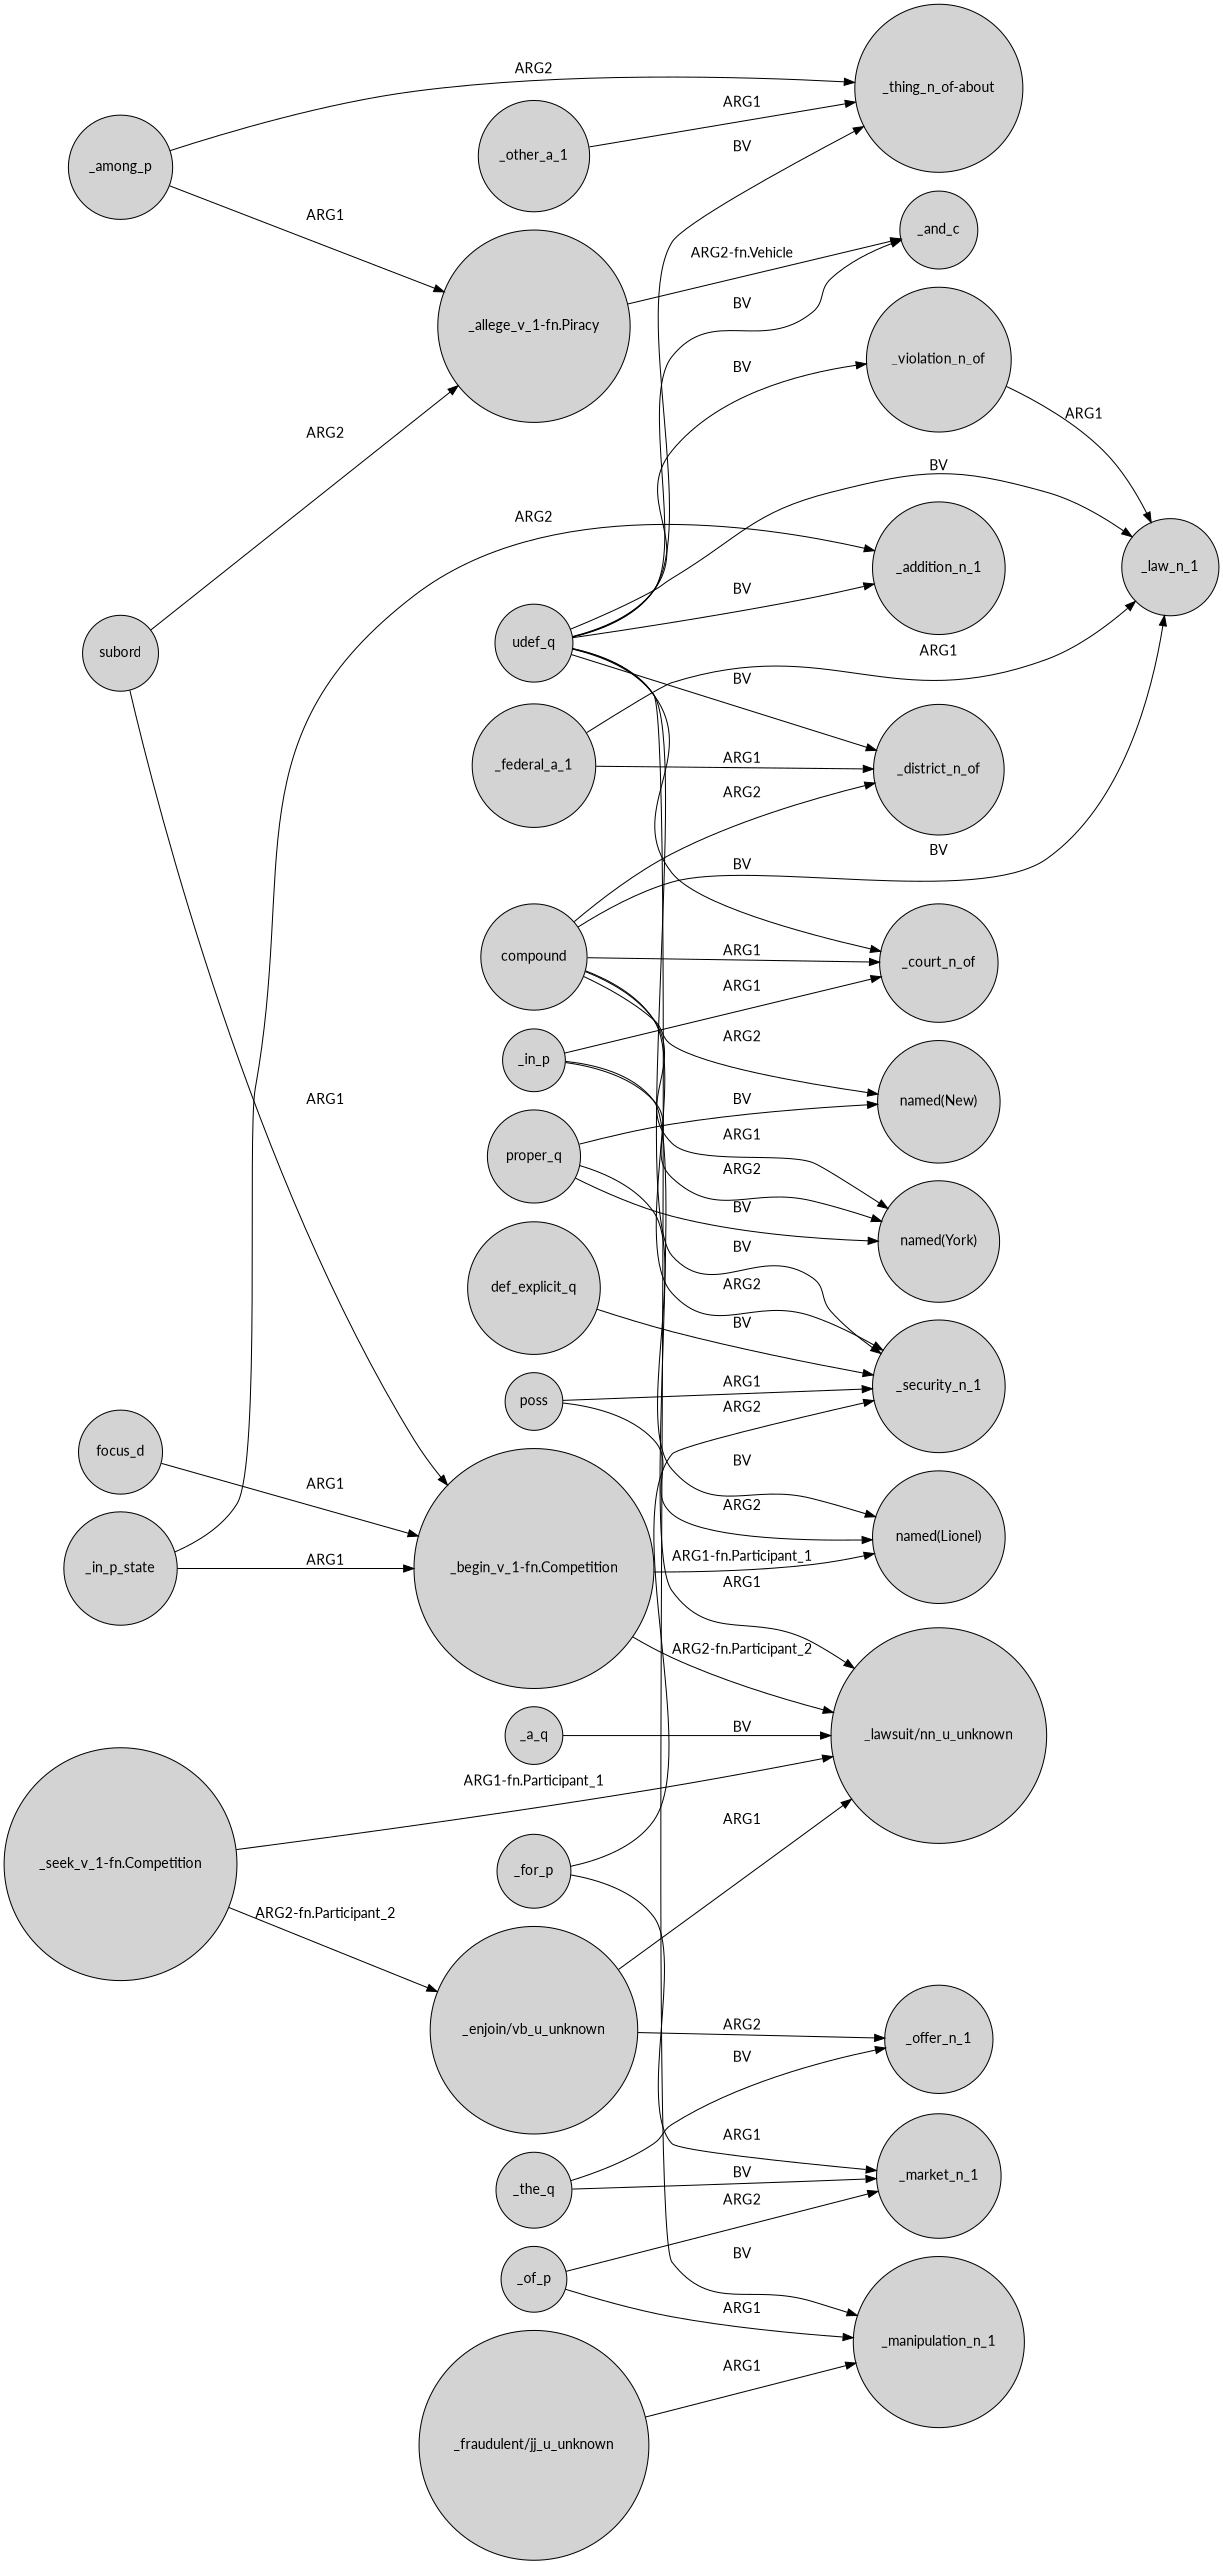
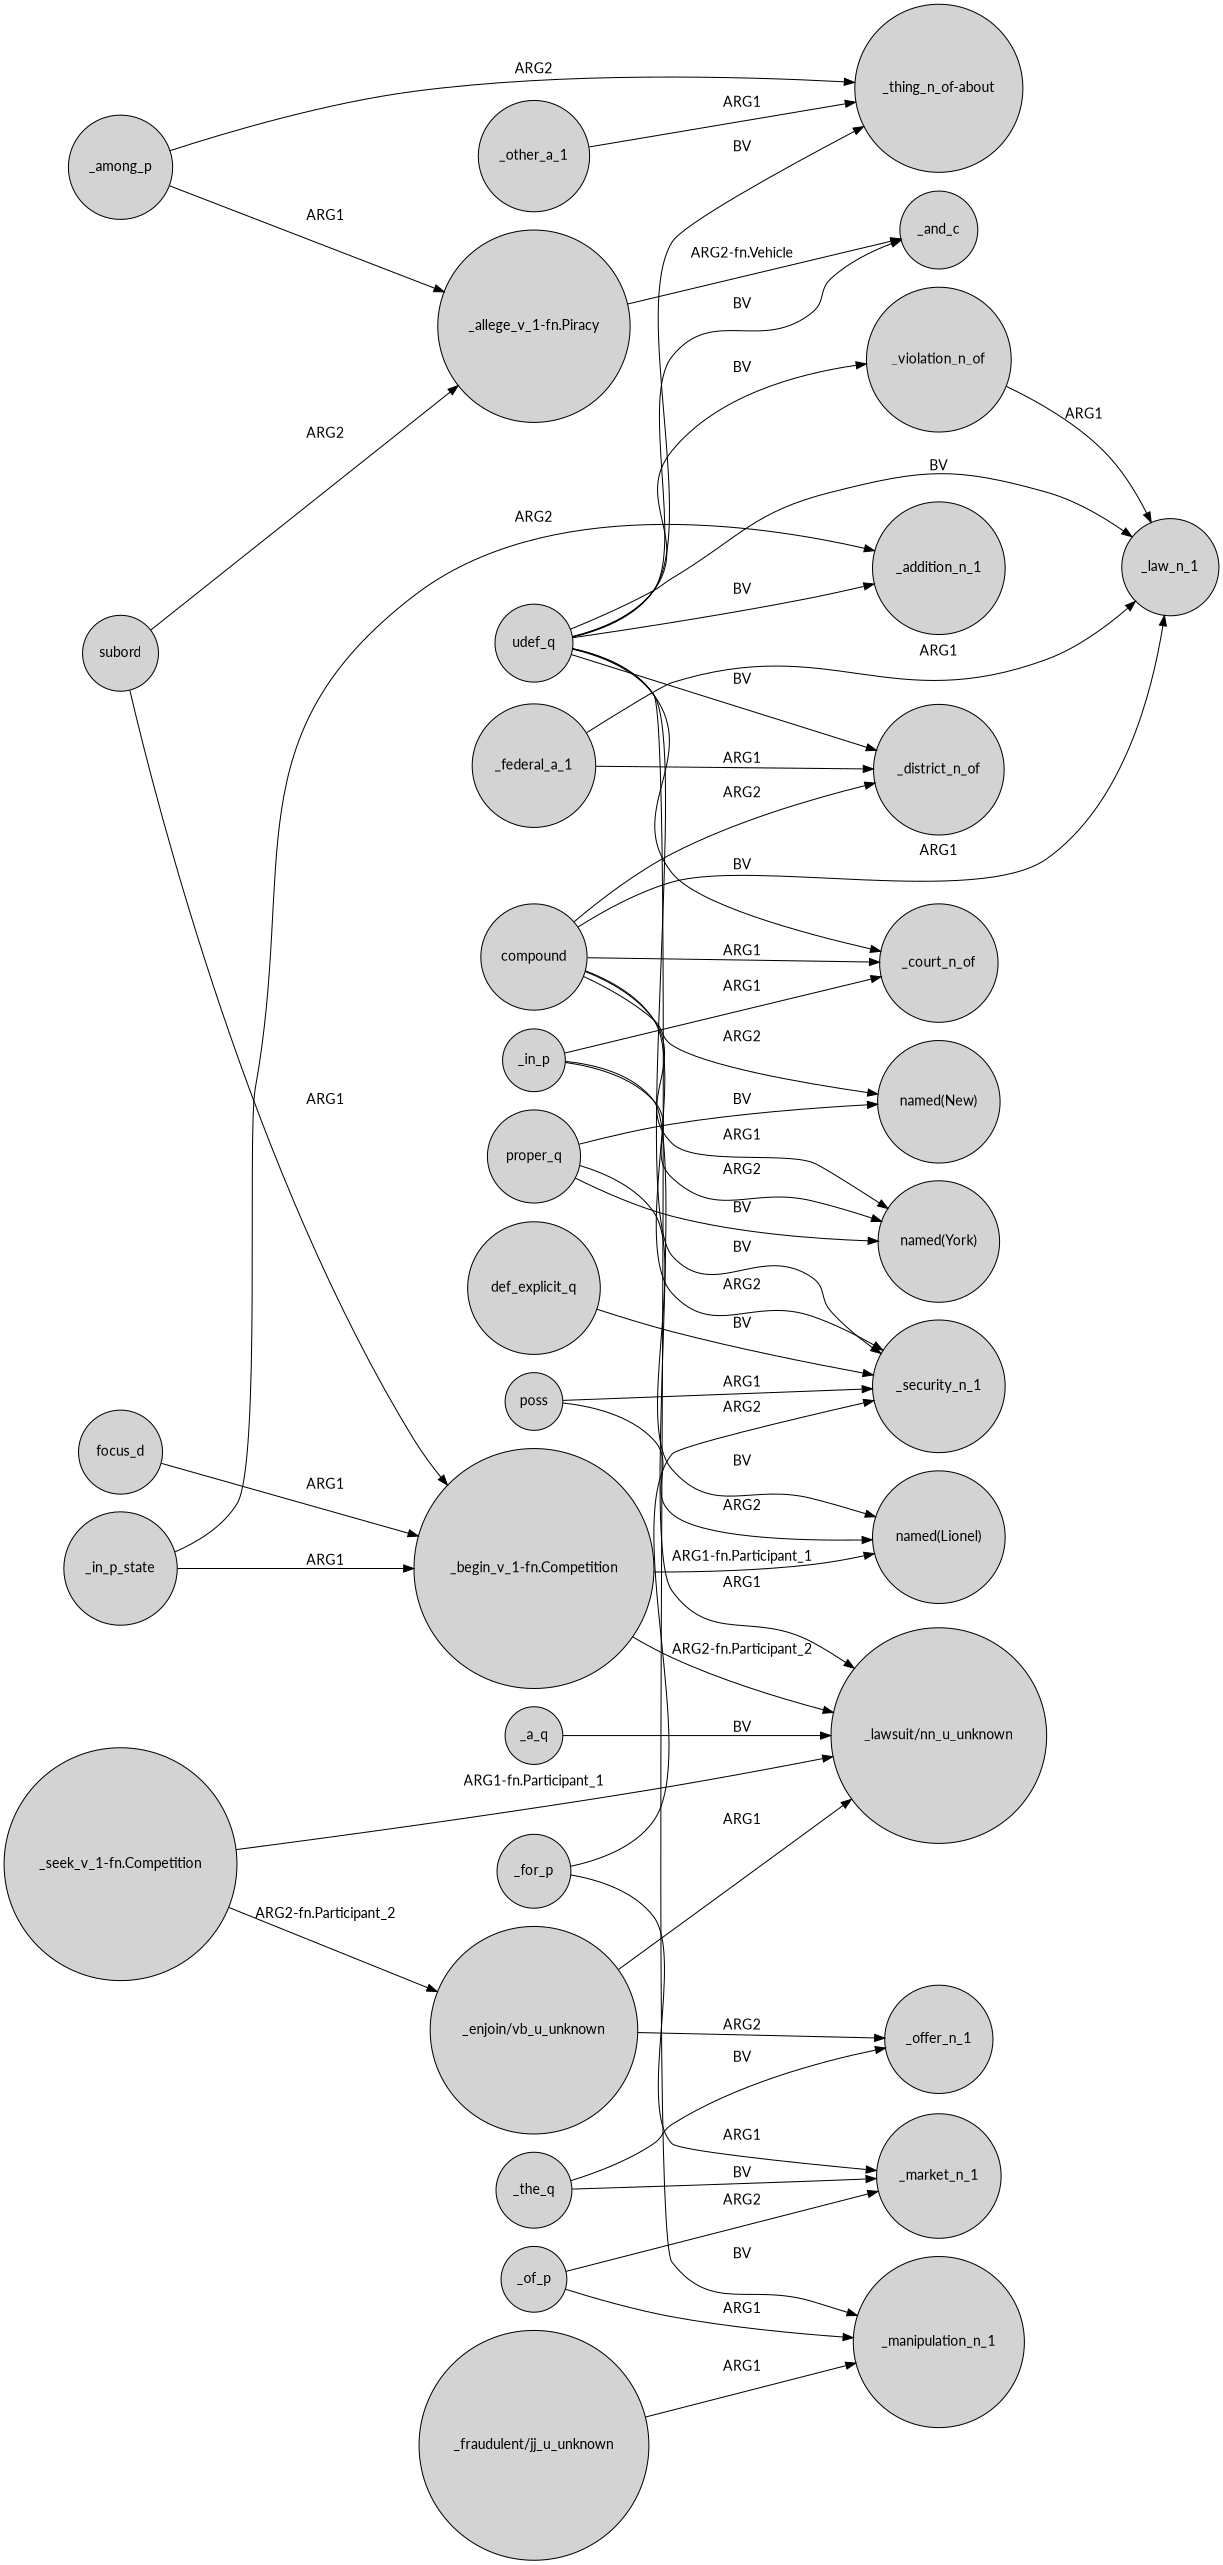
(939, 851) -> (939, 851)
